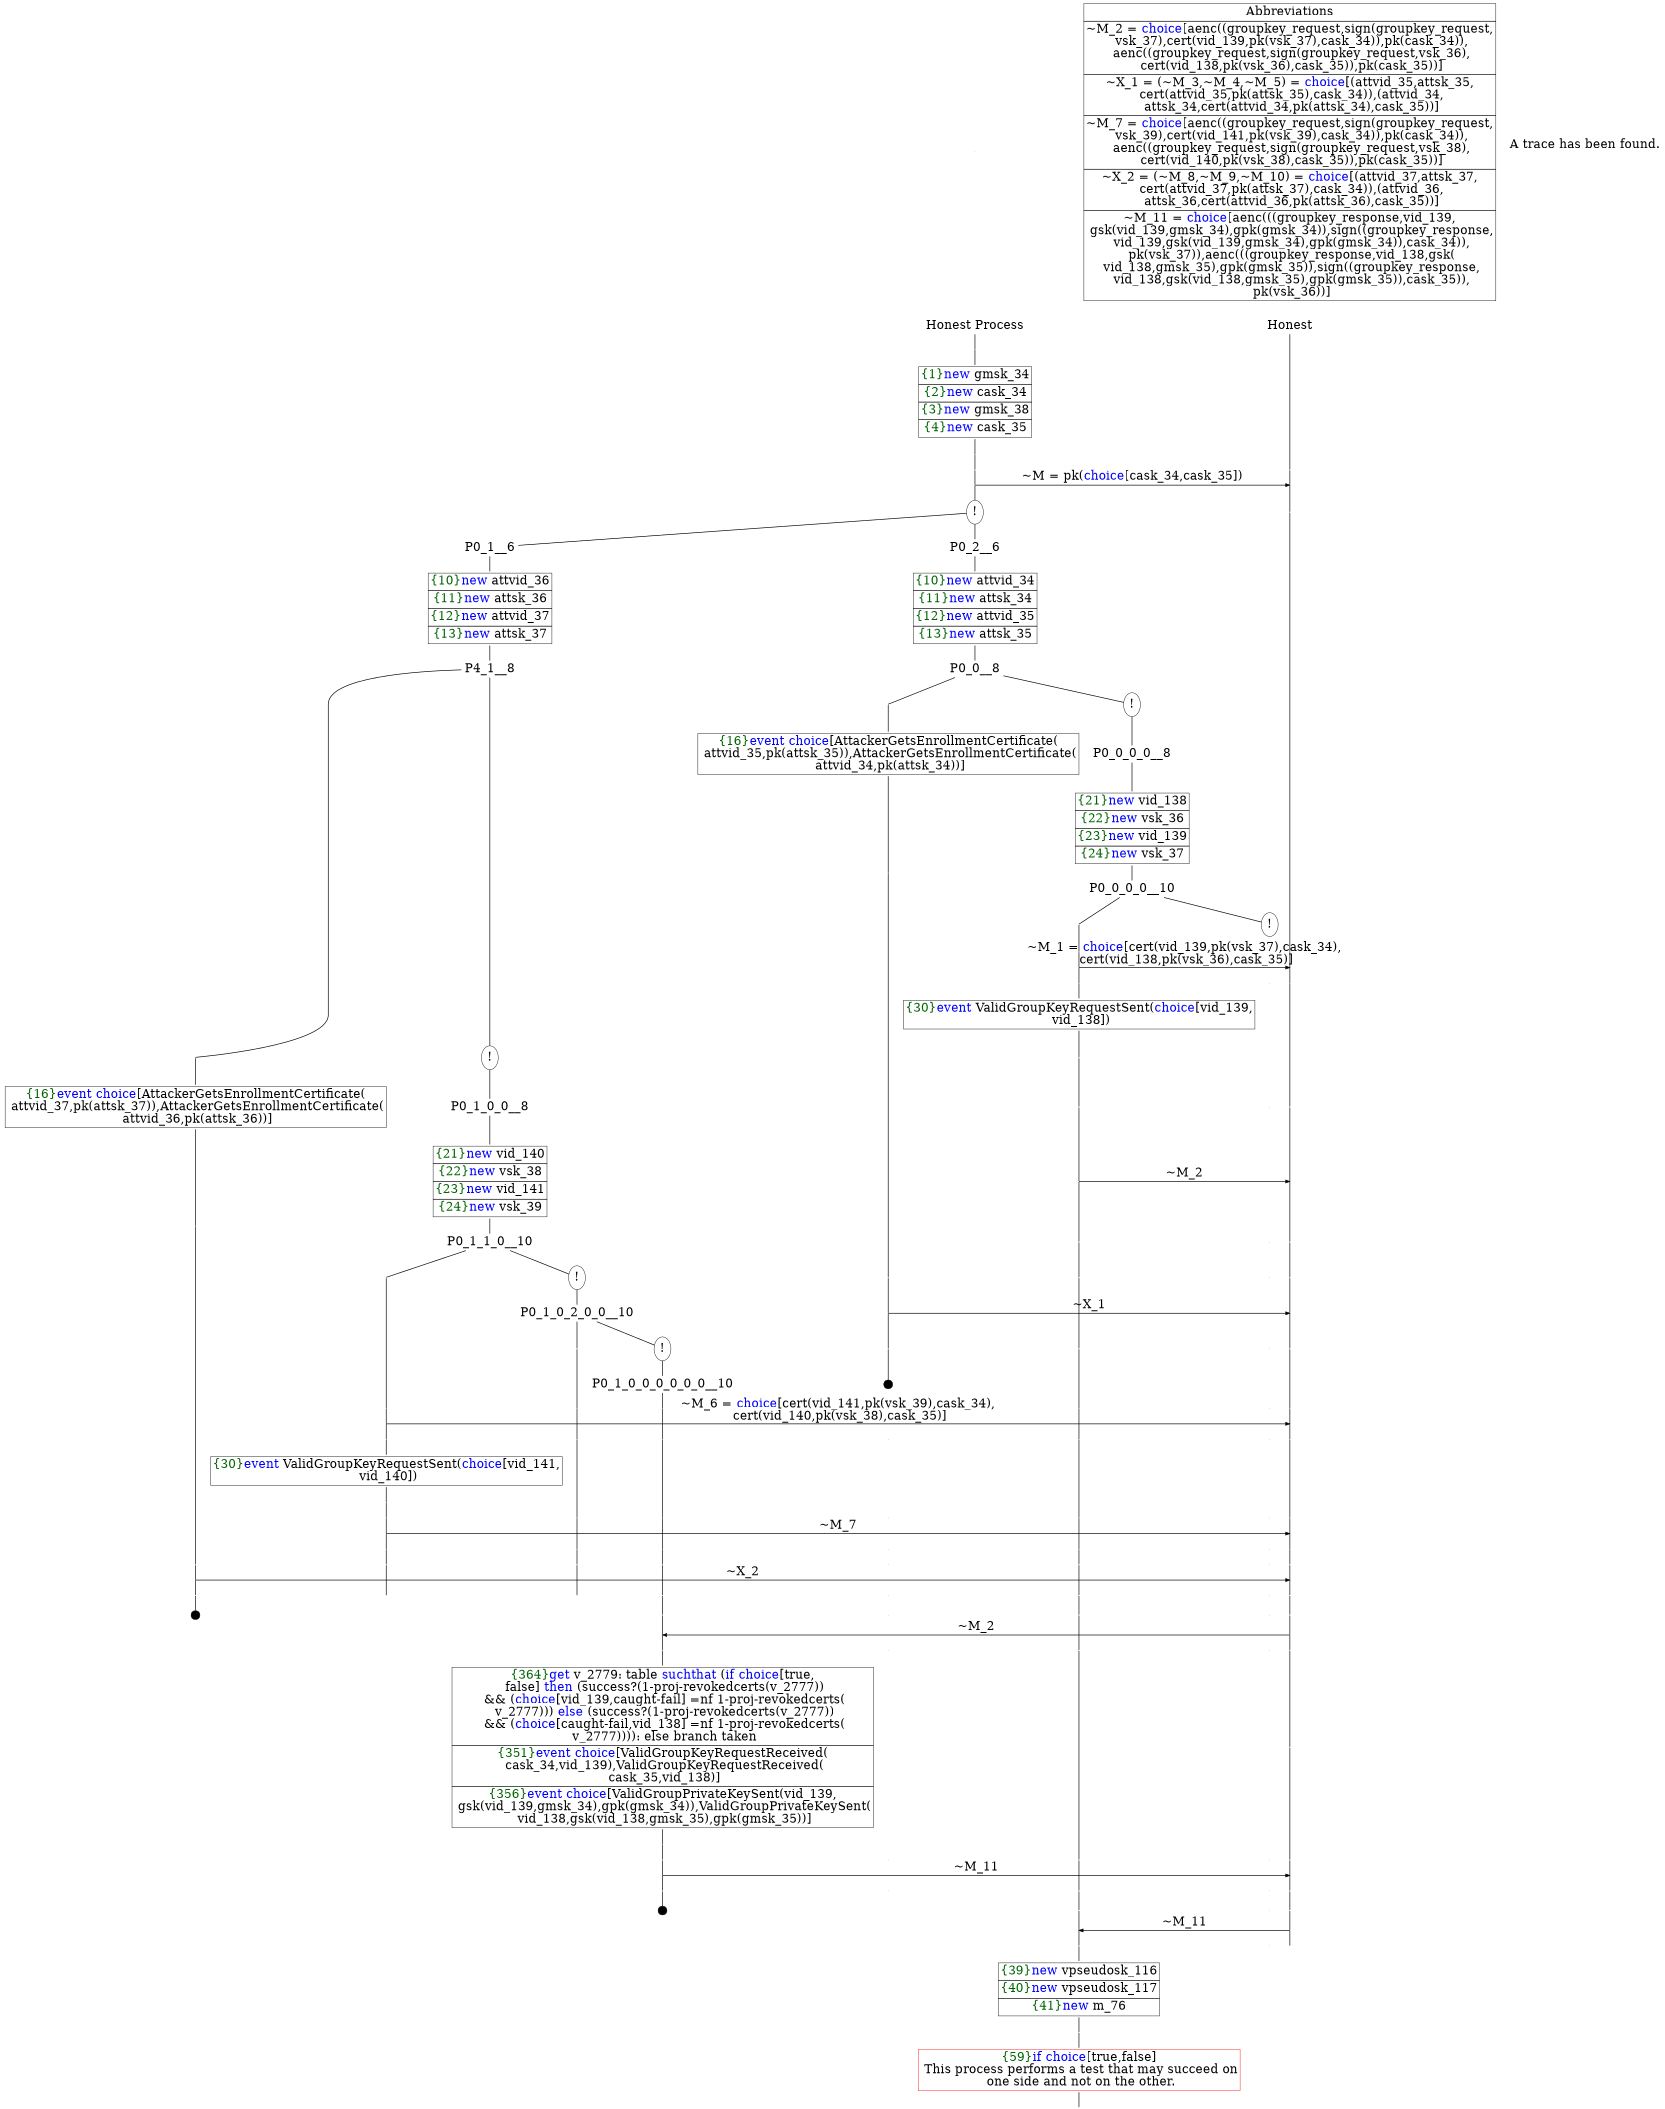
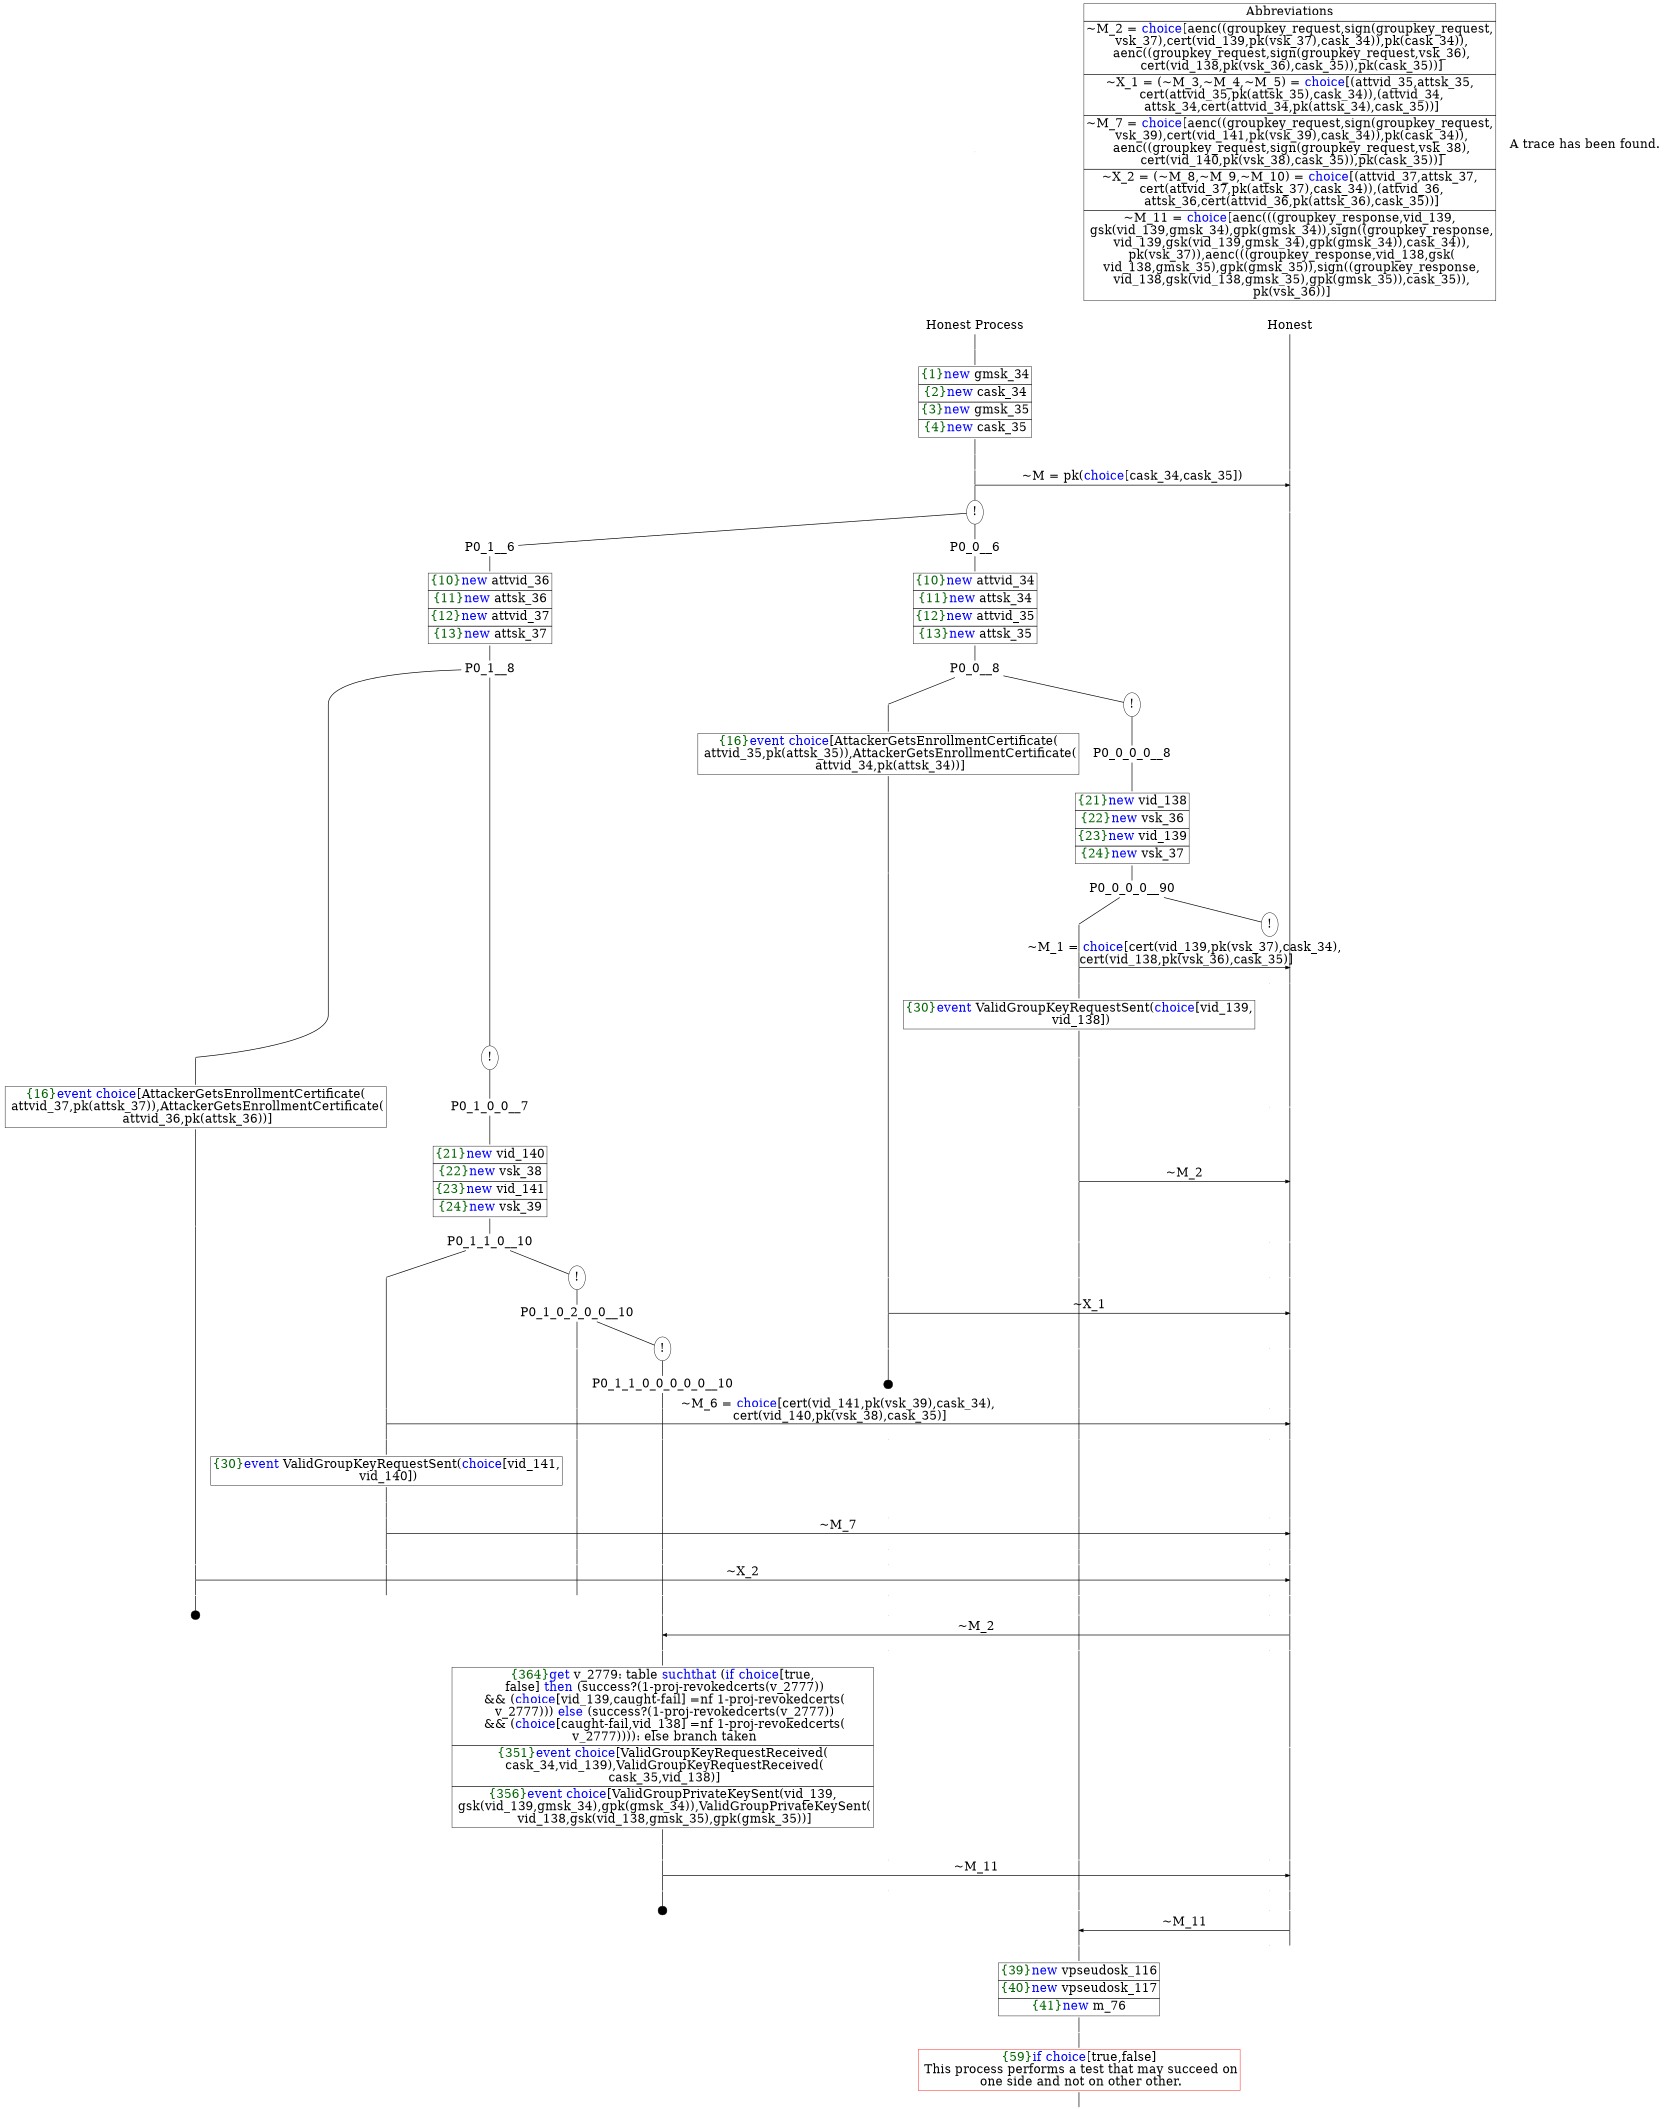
(1002, 410) -> (1002, 410)
(975, 548) -> (975, 548)
(490, 669) -> (490, 669)
(1132, 889) -> (1132, 889)
(490, 1107) -> (490, 1107)
(663, 1384) -> (663, 1384)
(1079, 2082) -> (1079, 2082)
